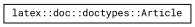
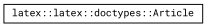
(97, 14) -> (103, 14)
